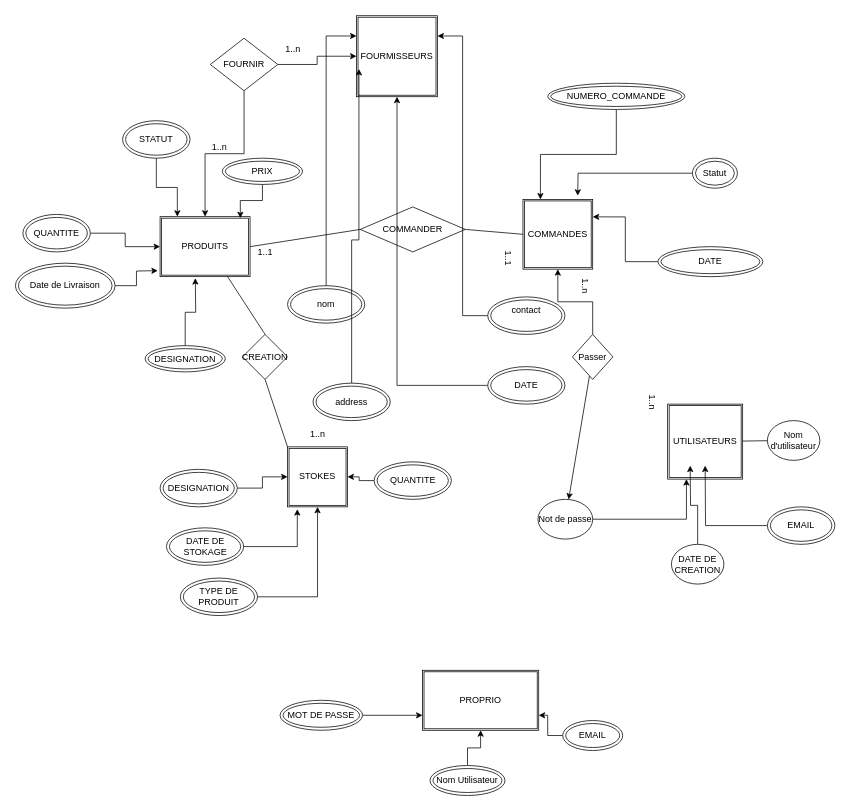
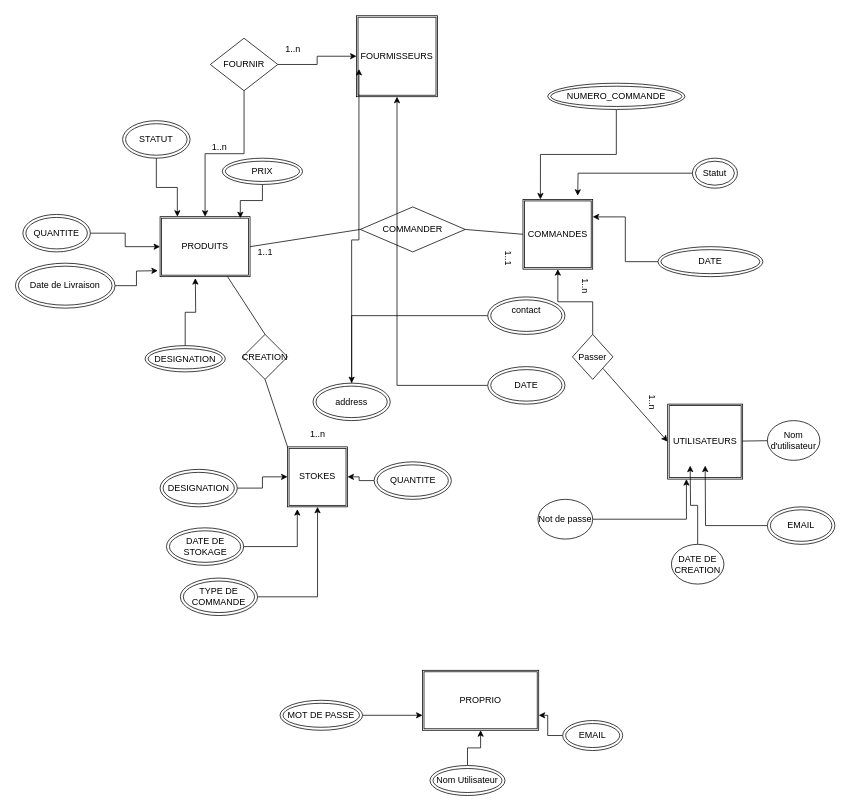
(326, 36) -> none
(463, 175) -> (409, 315)
(326, 304) -> none
(580, 435) -> (633, 403)
(219, 597) -> (219, 597)
